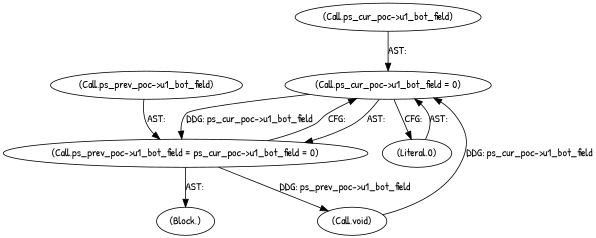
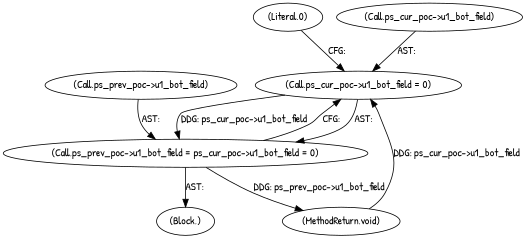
(401, 116) -> none
(440, 119) -> (338, 51)
(352, 221) -> (341, 221)
